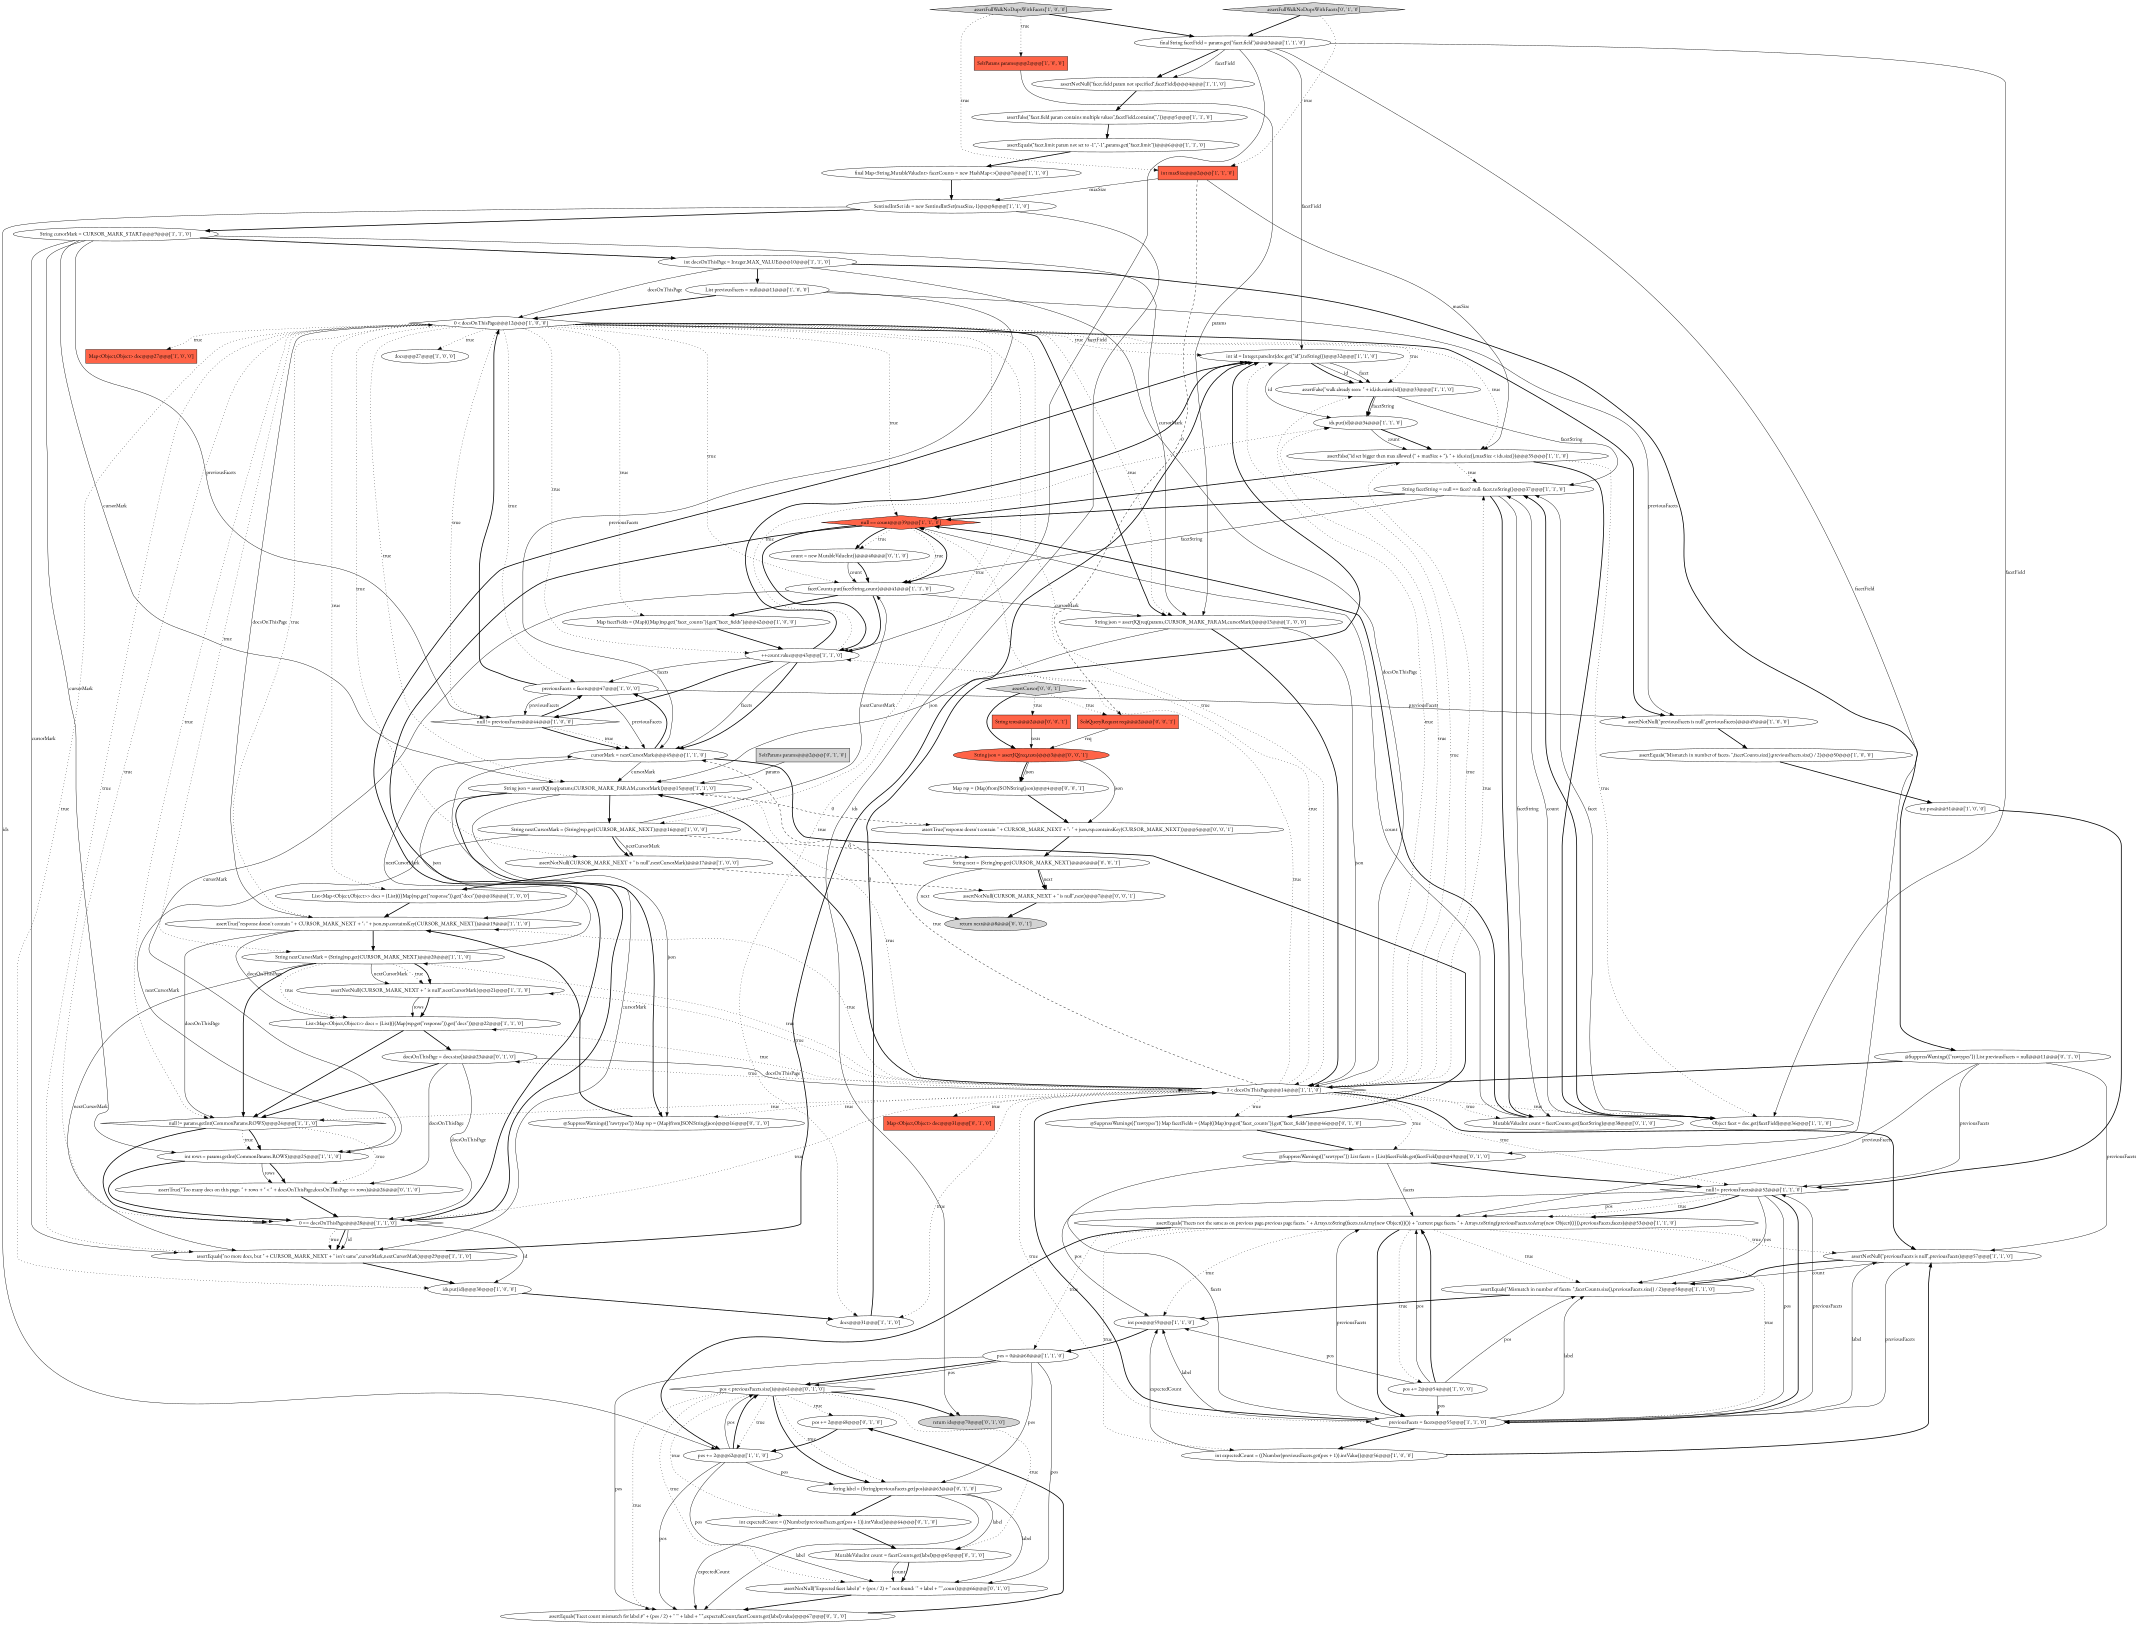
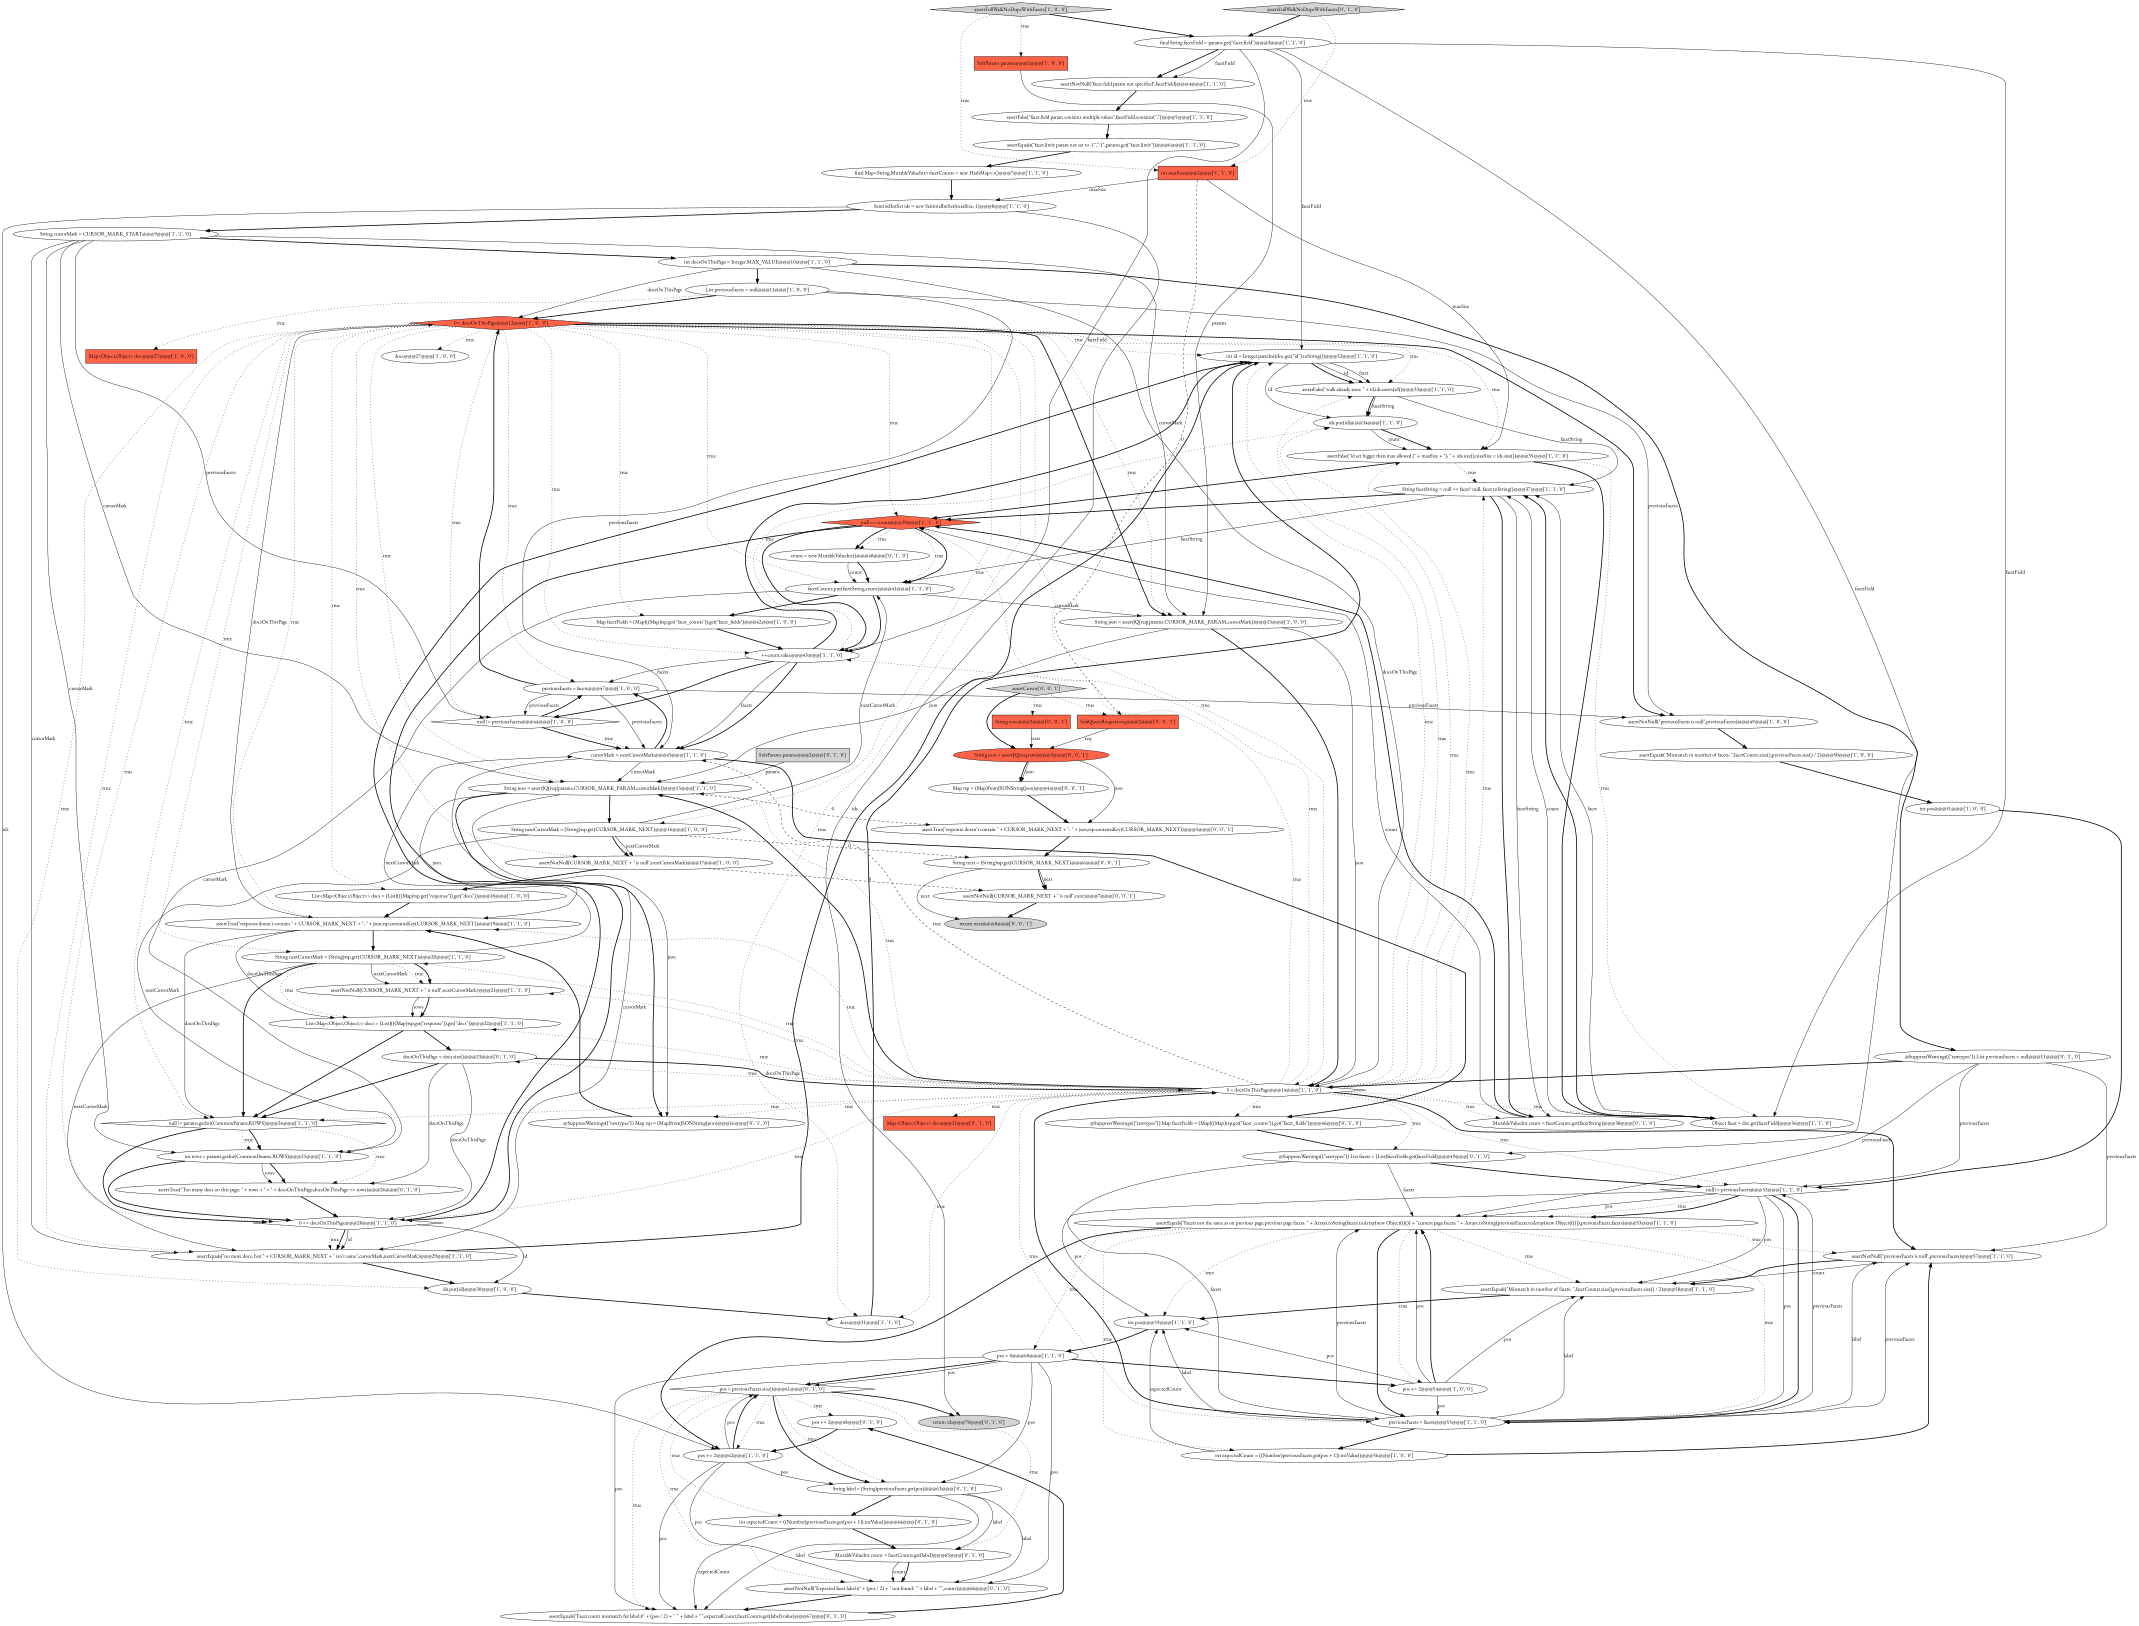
(501, 323) -> (501, 323)
(298, 328) -> (430, 303)
(855, 1085) -> (855, 1085)
none -> (1232, 1372)
